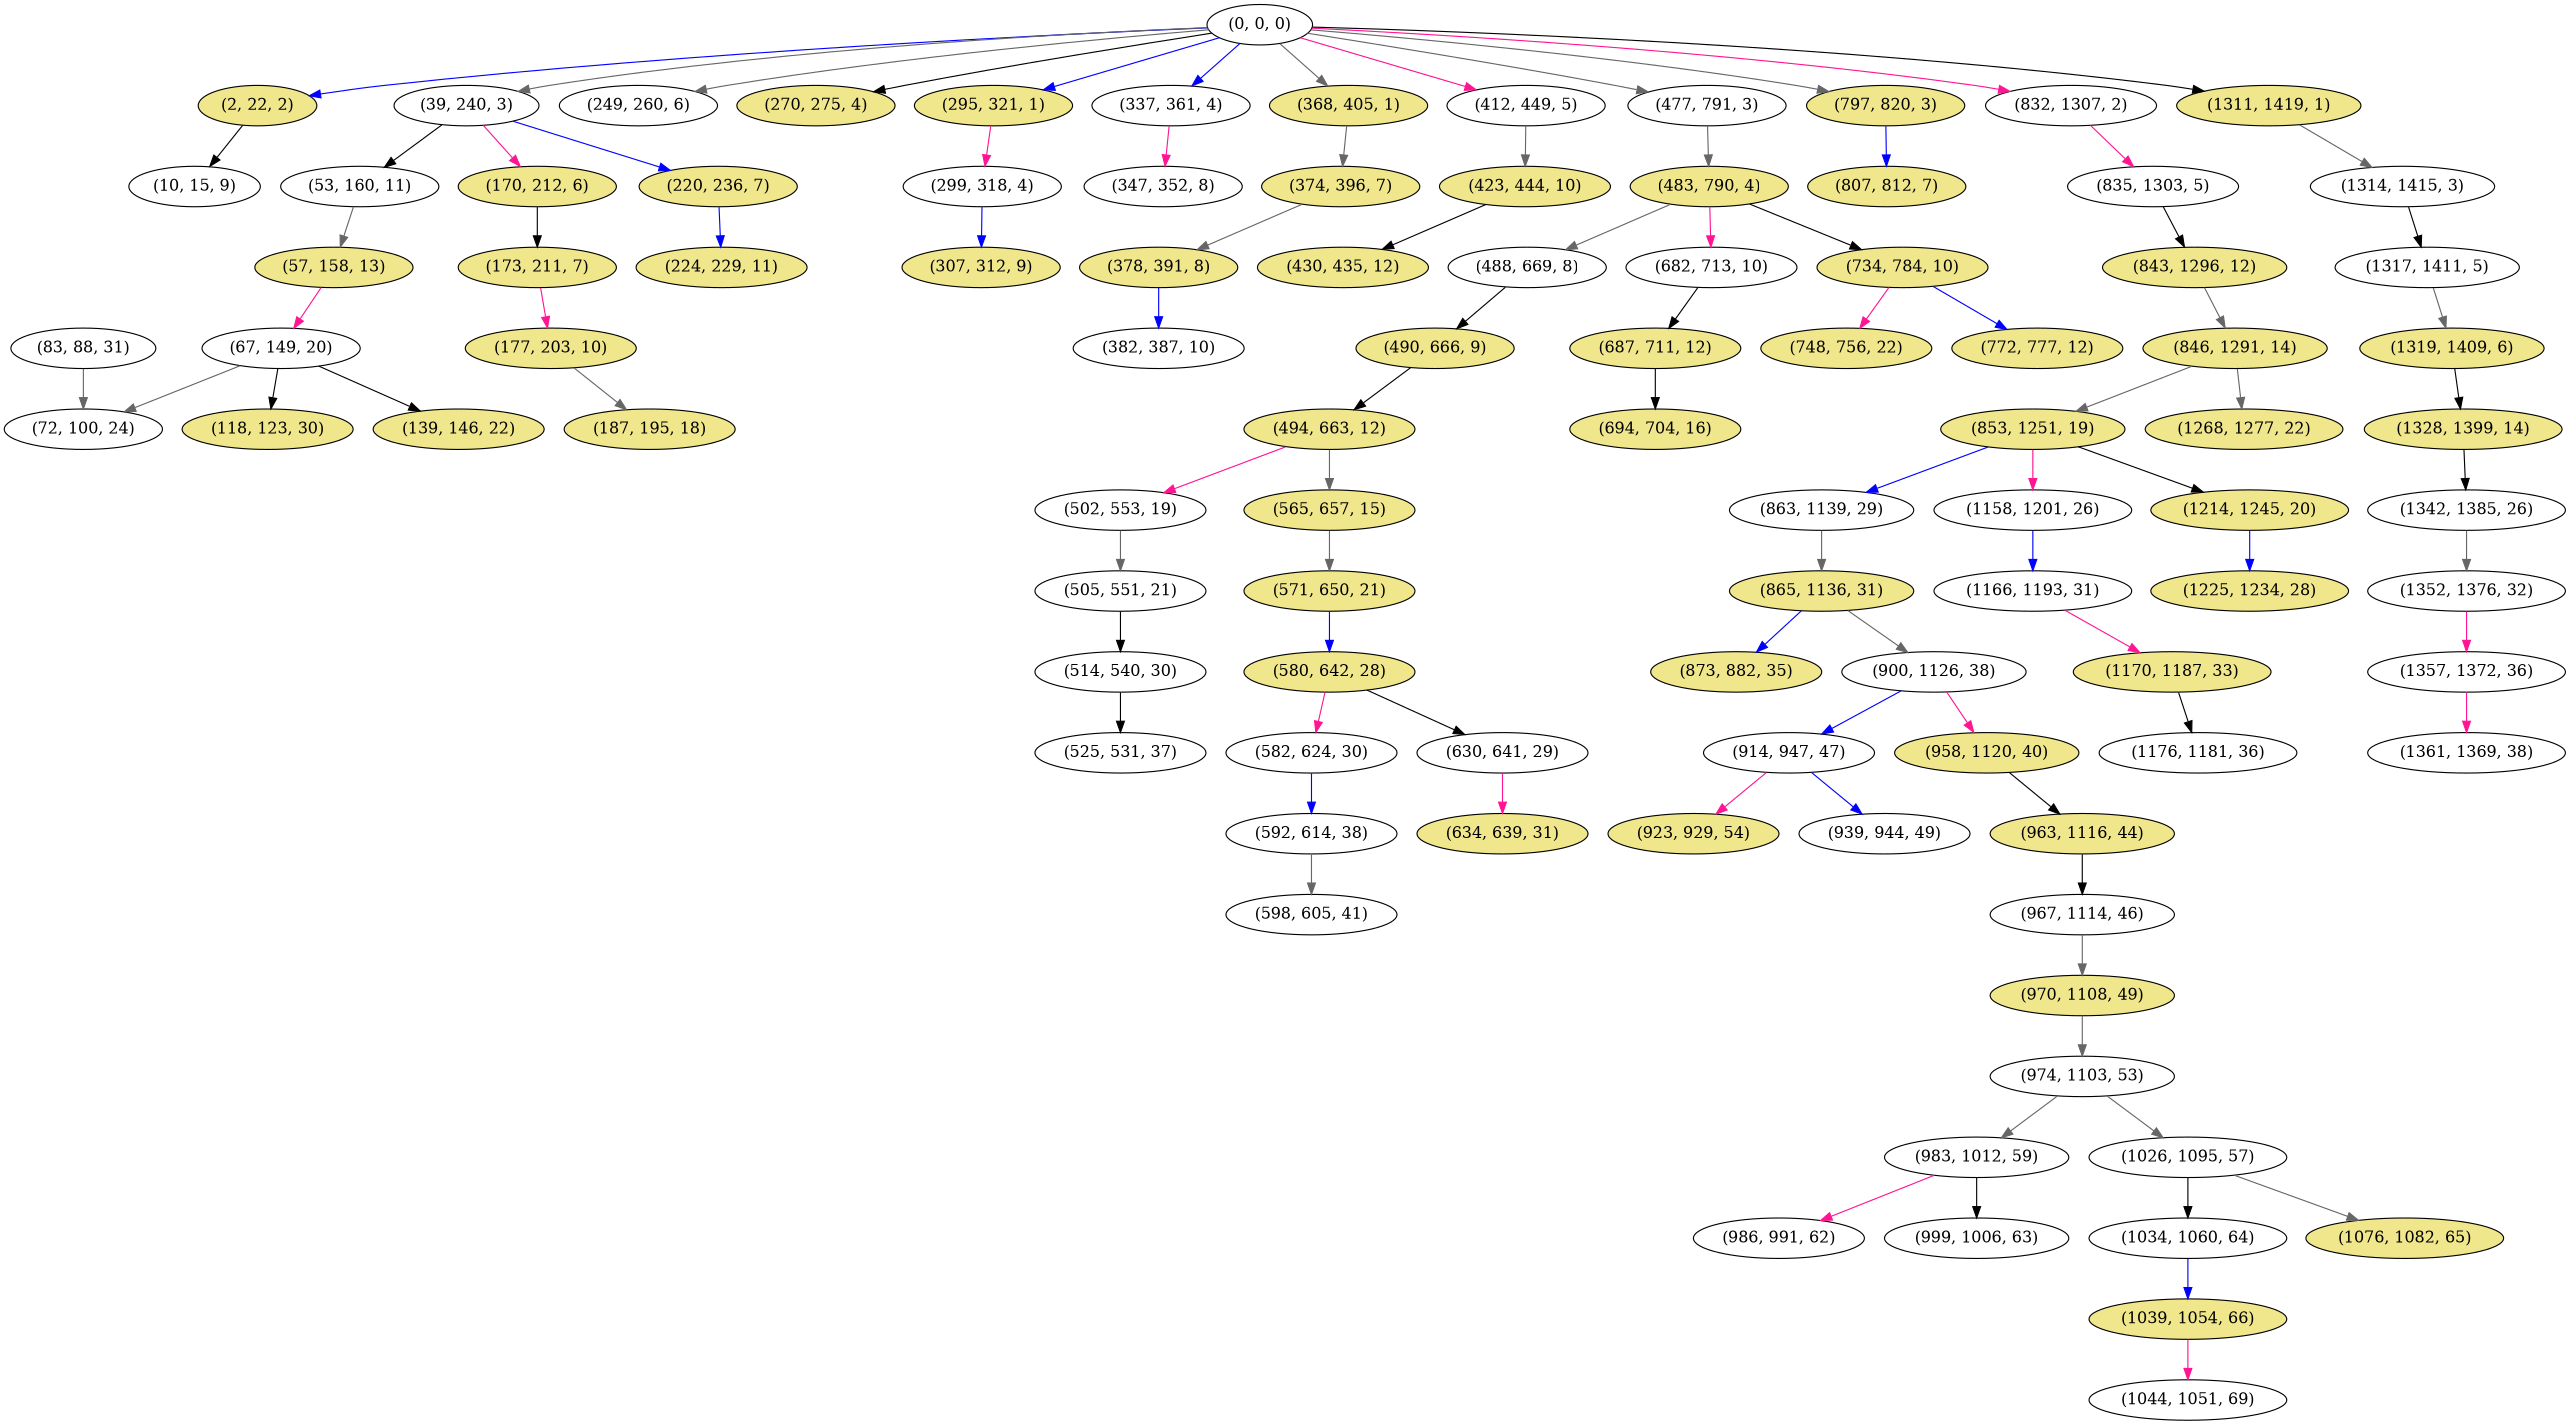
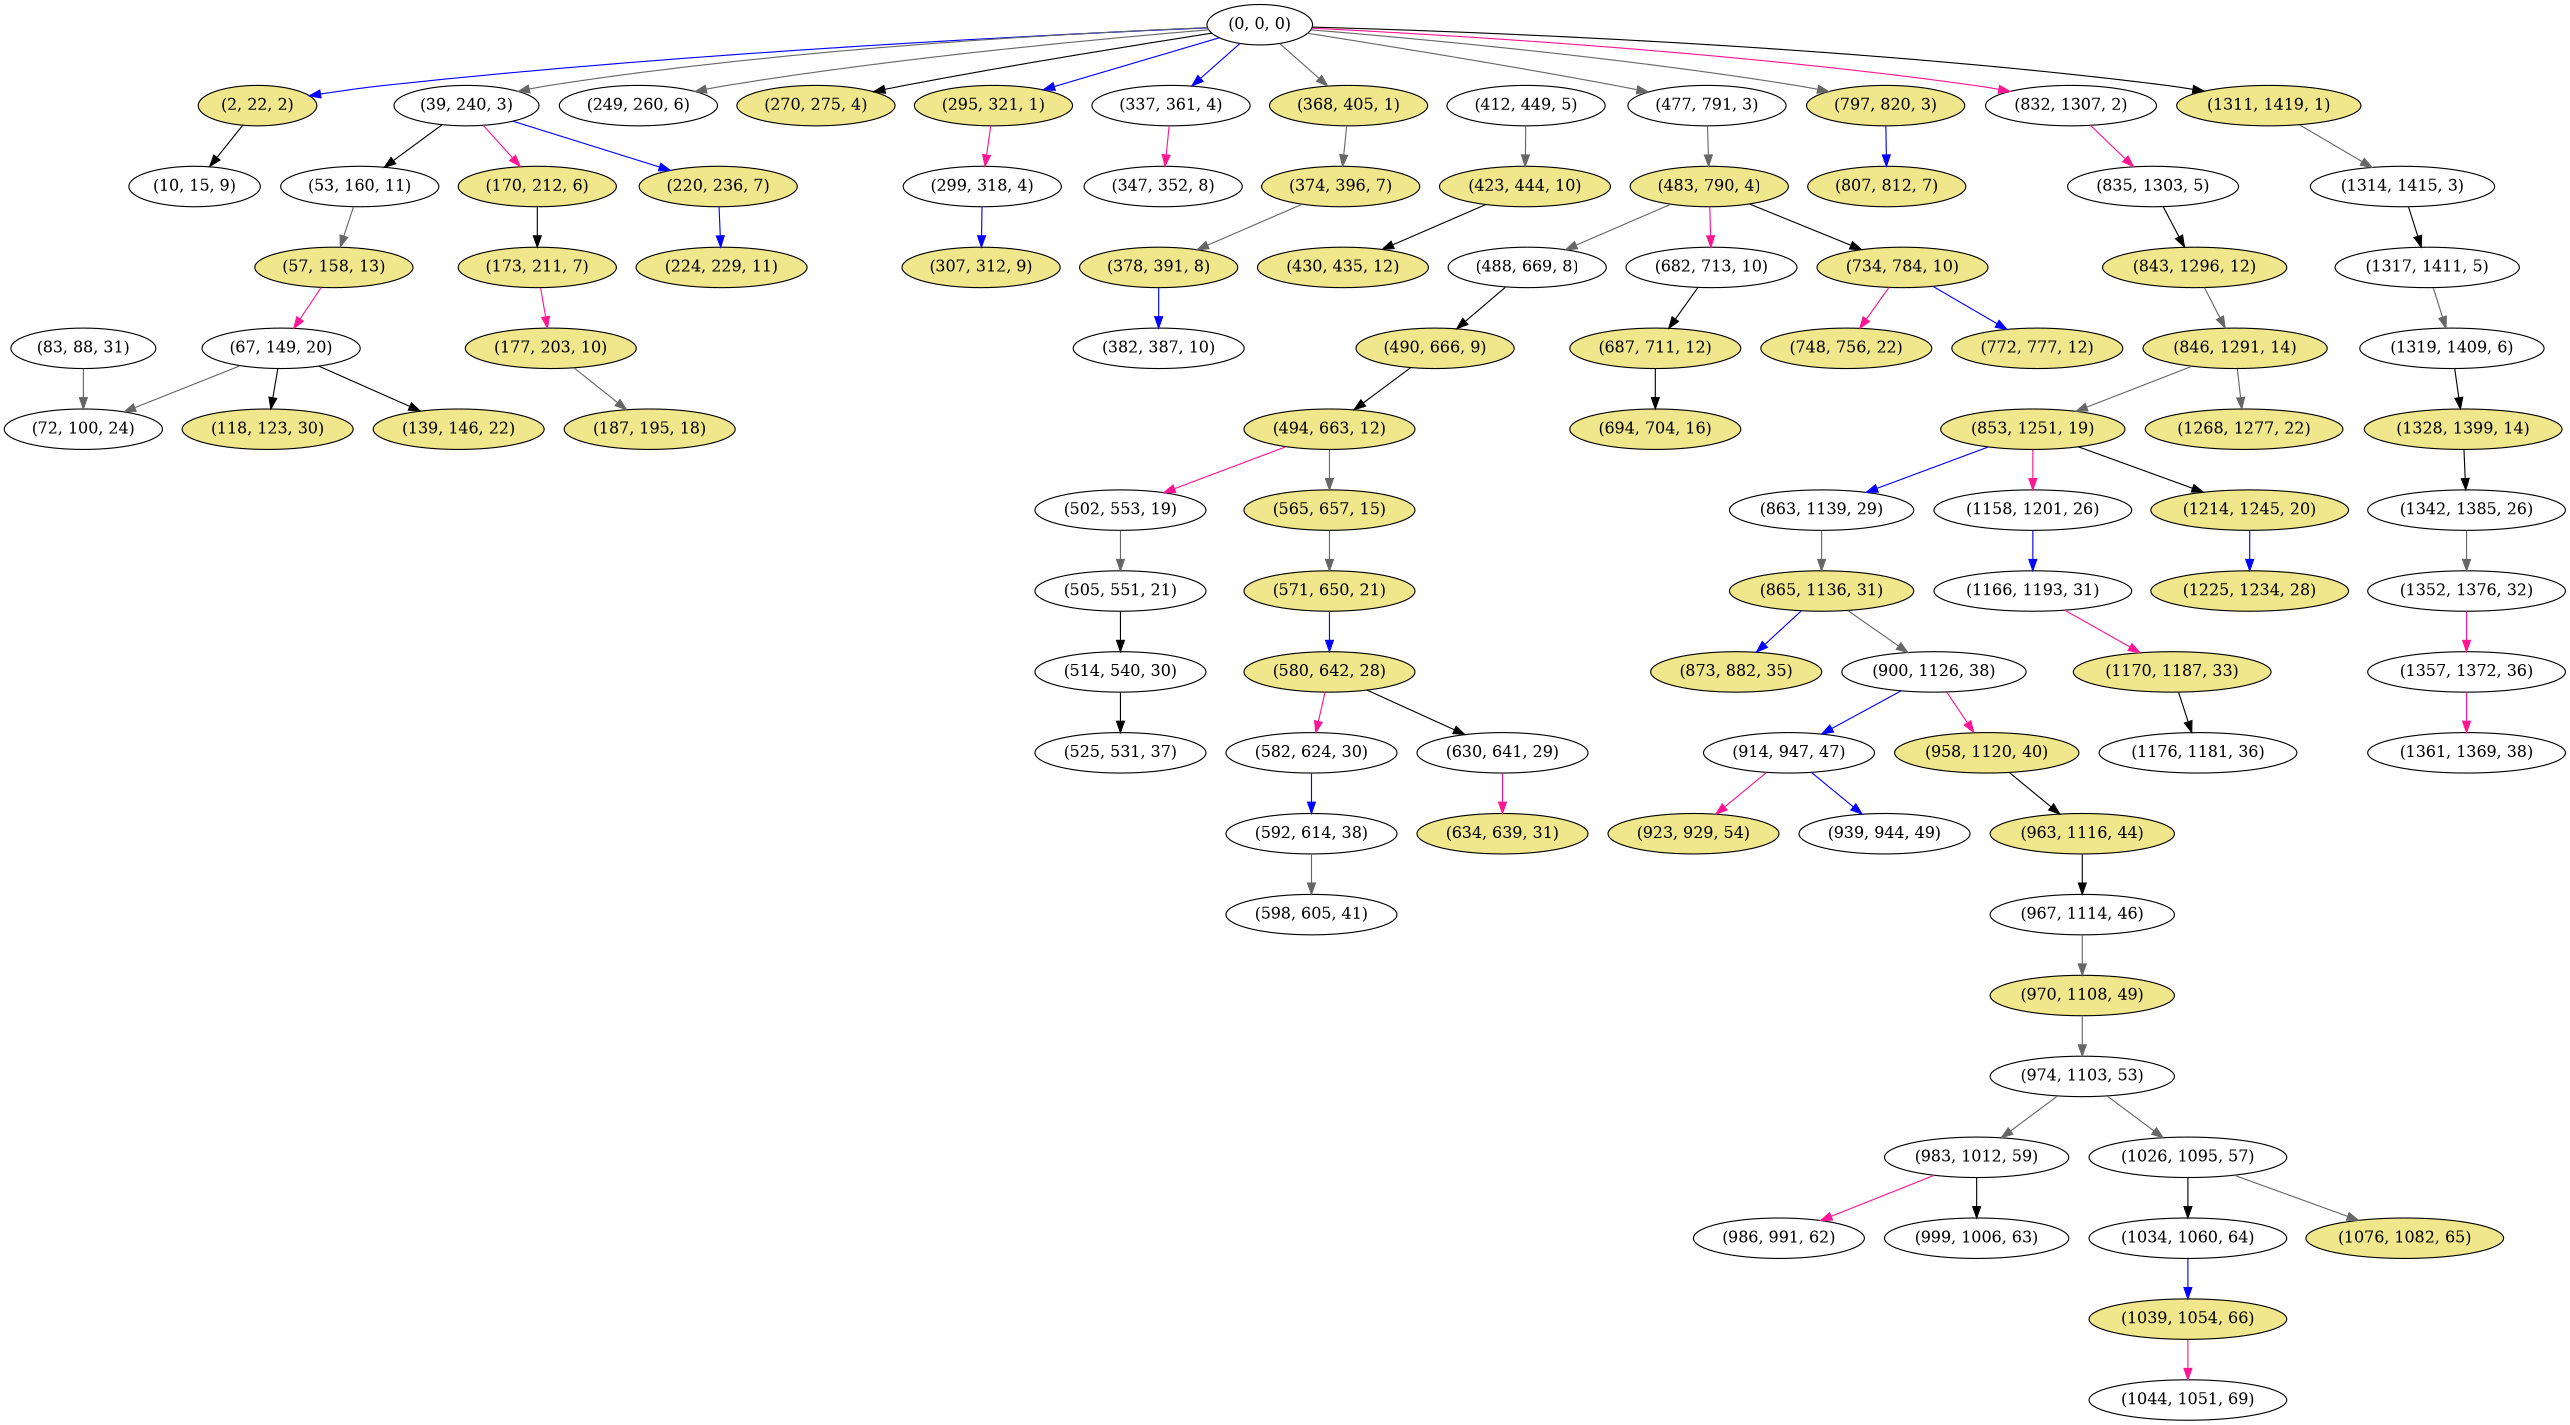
(1383, 62) -> none
(2452, 348) -> (2452, 348)
